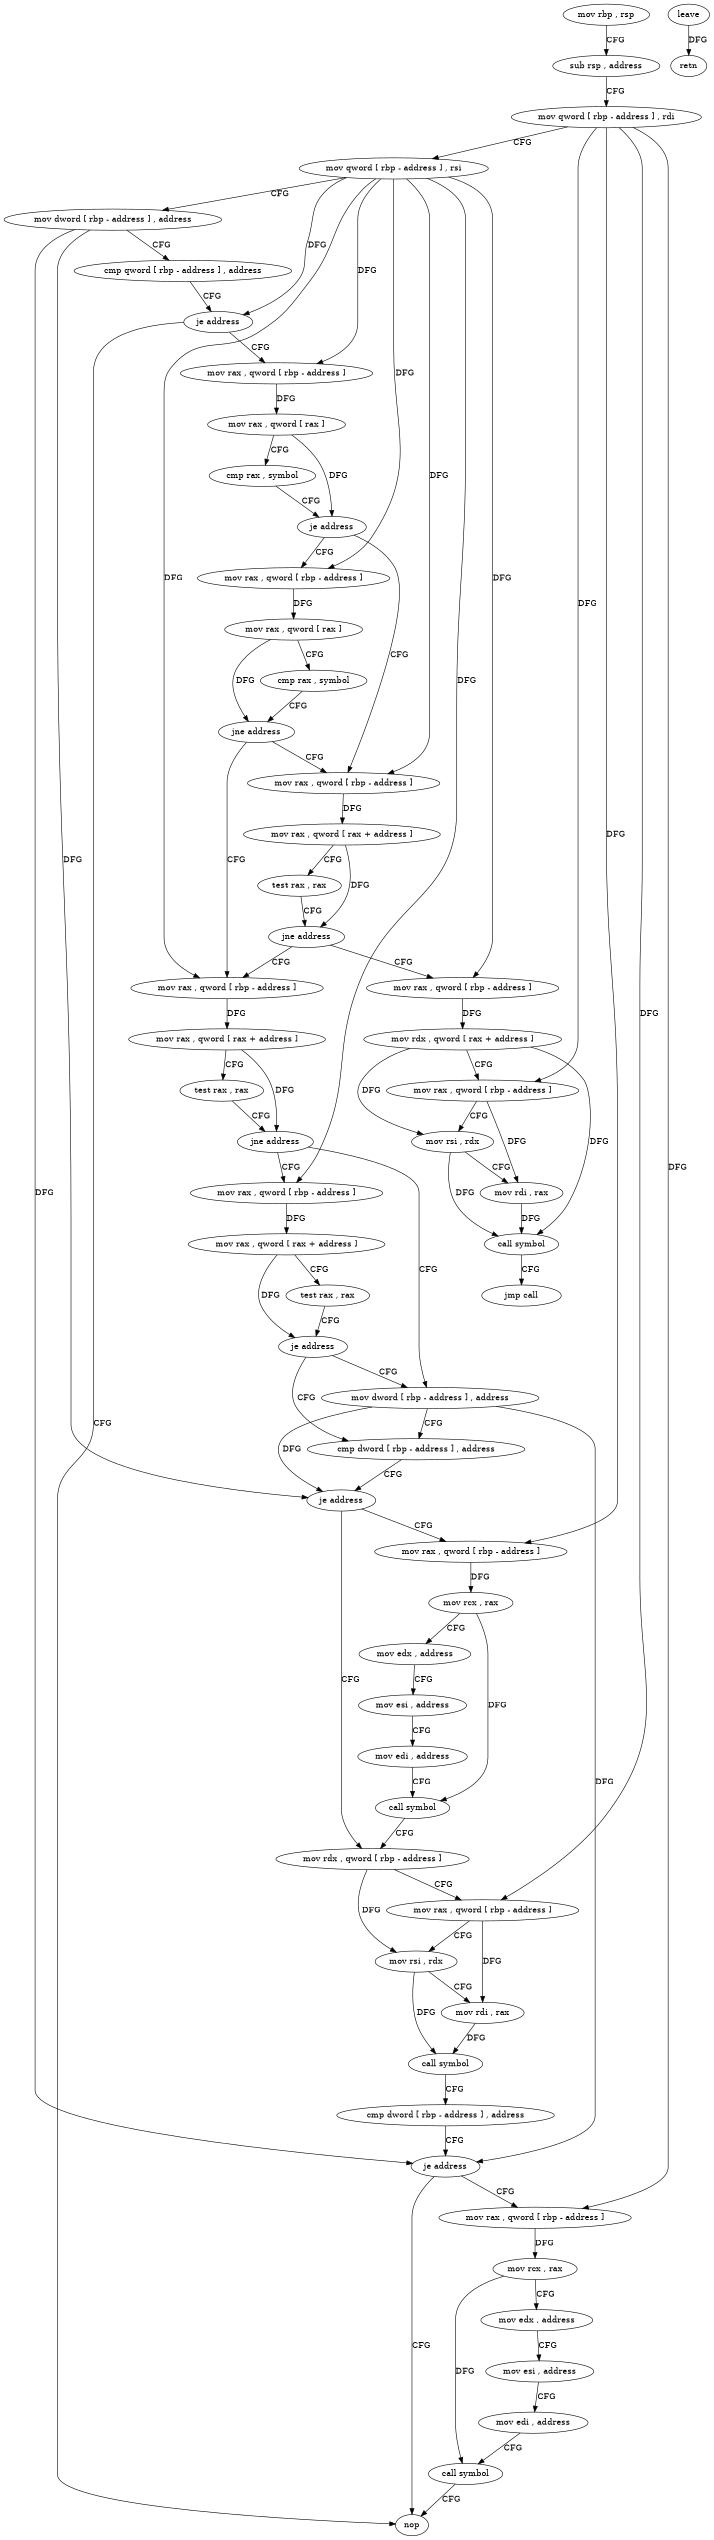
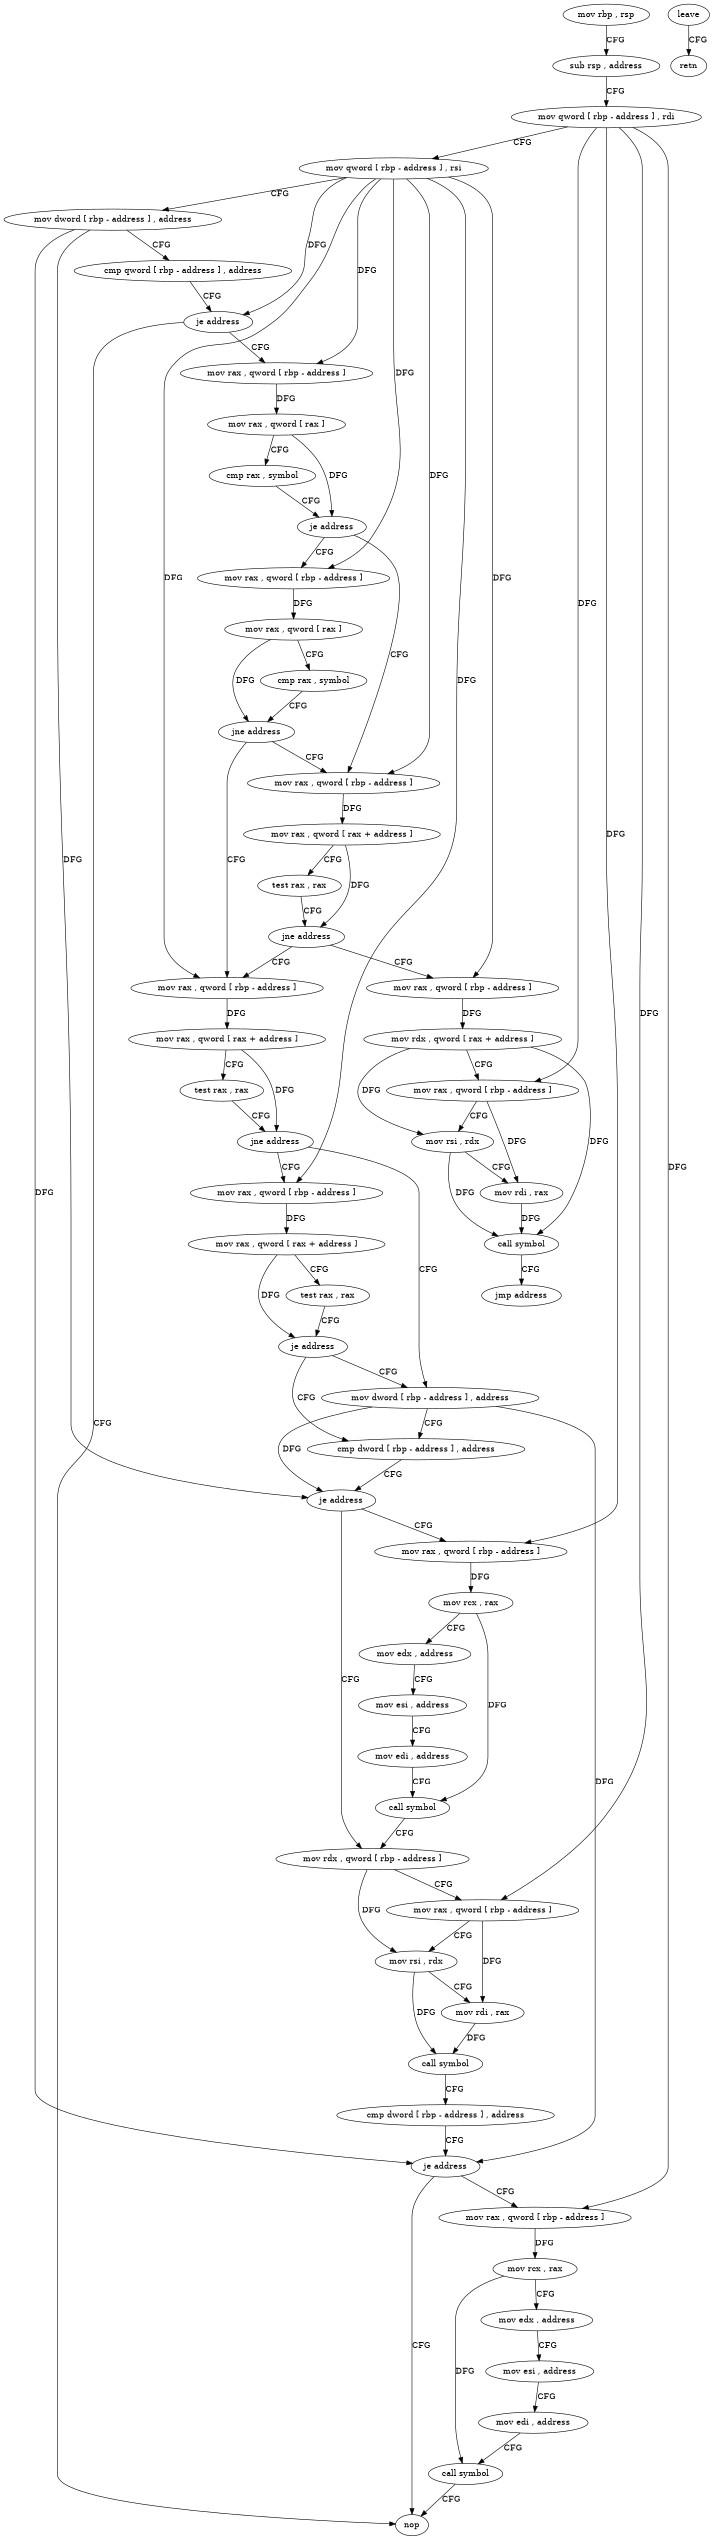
(698, 40) -> (698, 40)
(522, 1296) -> (522, 1296)
